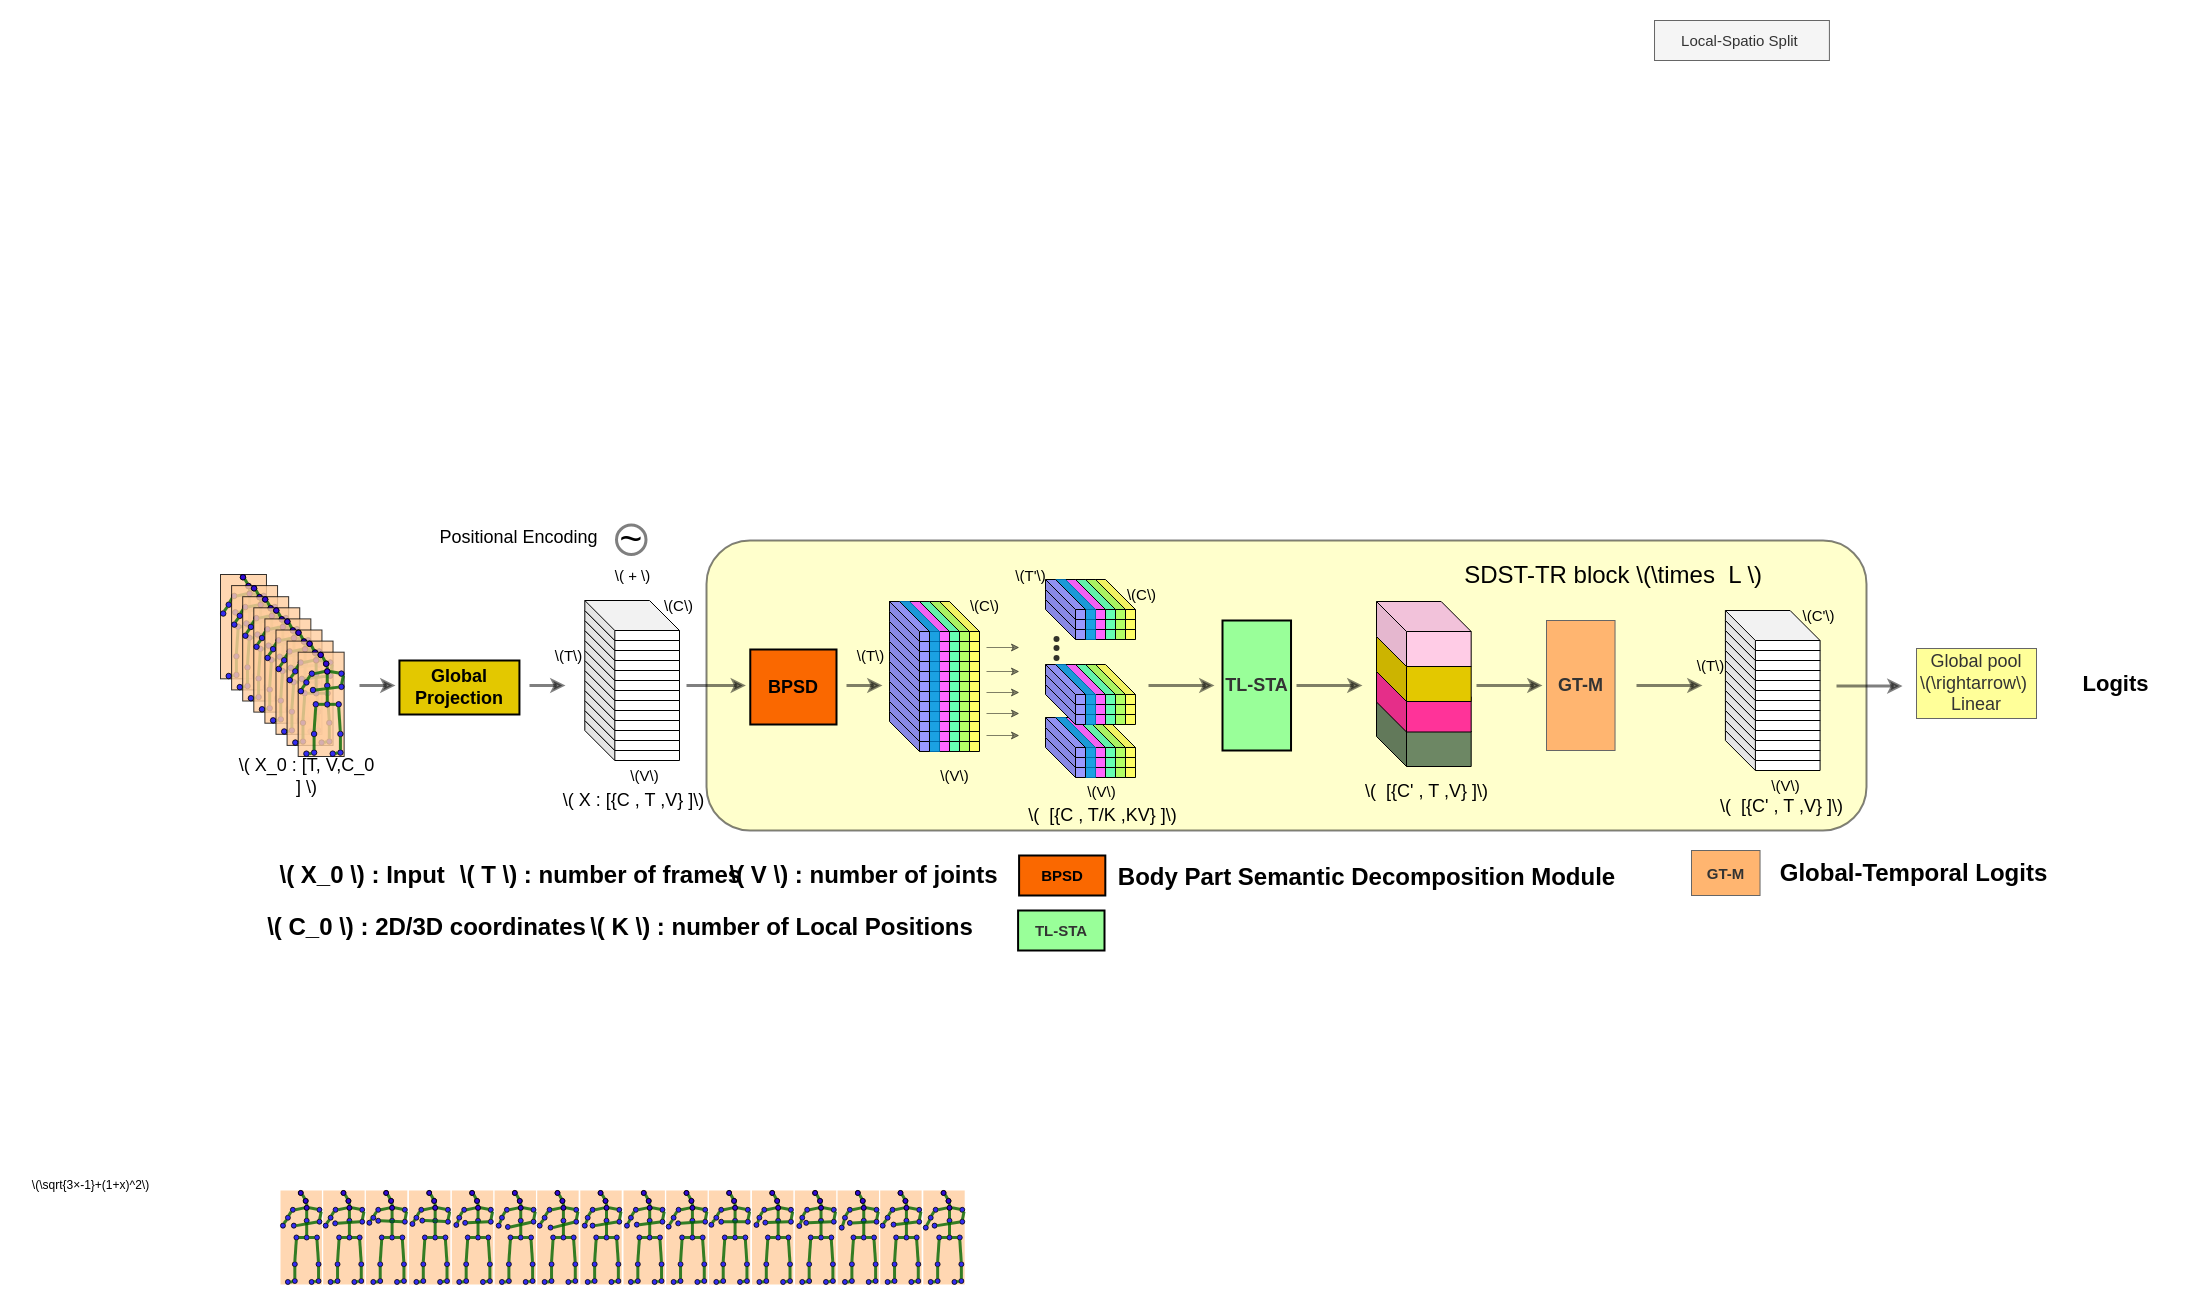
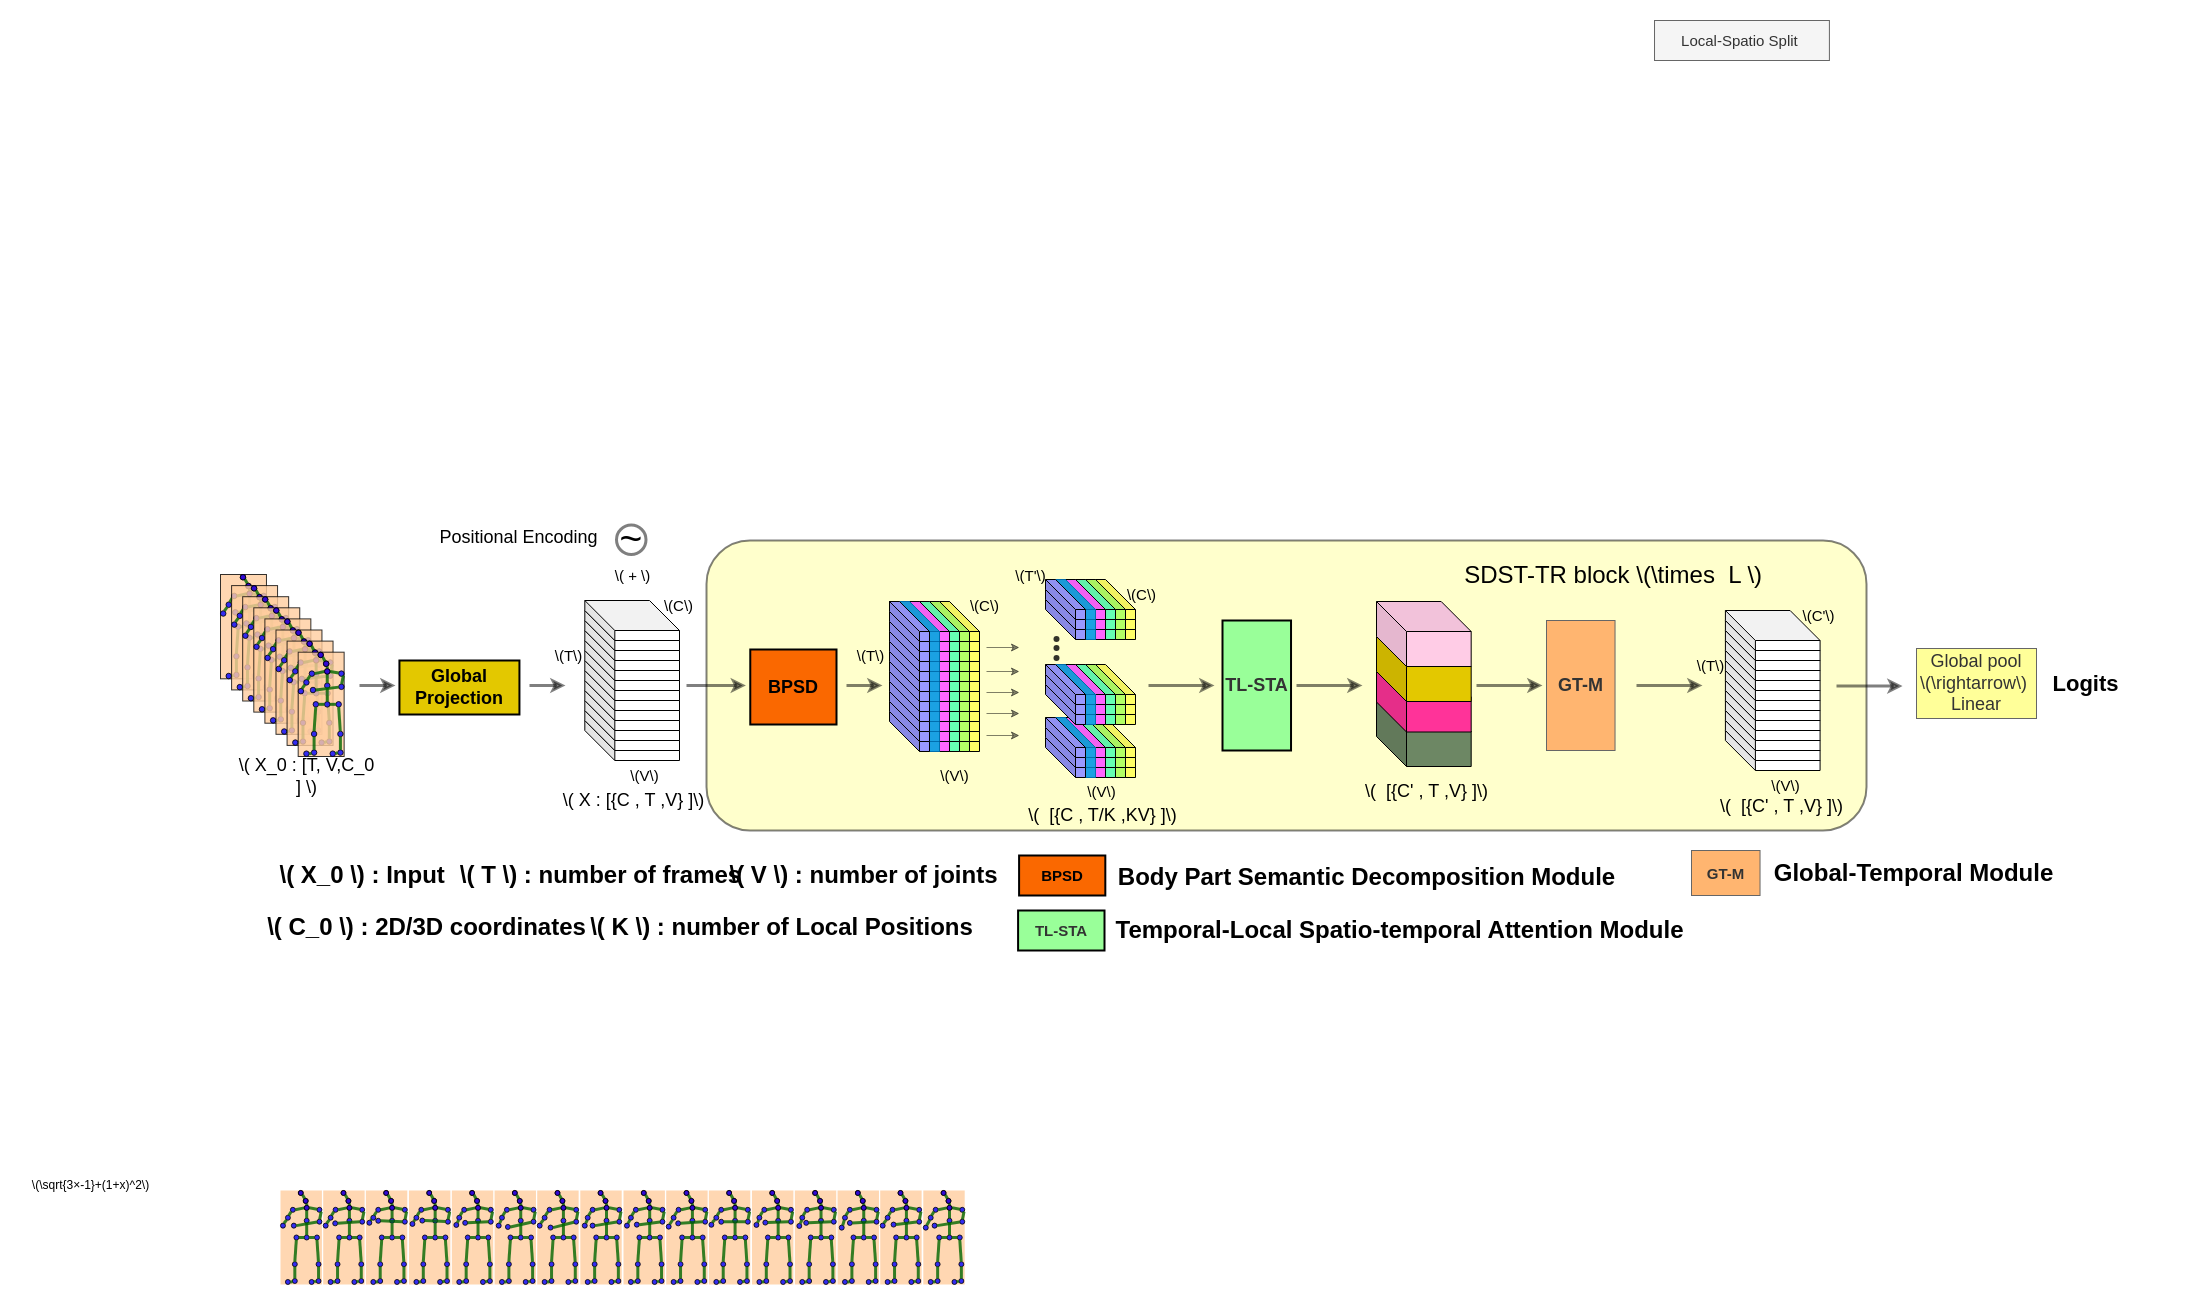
(2116, 685) -> (2086, 685)
(1914, 874) -> (1914, 874)
none -> (1400, 931)
